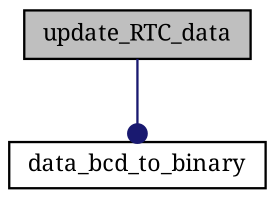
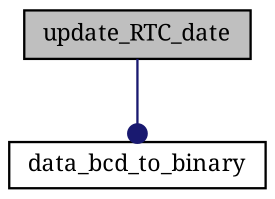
(137, 35) -> (137, 35)
